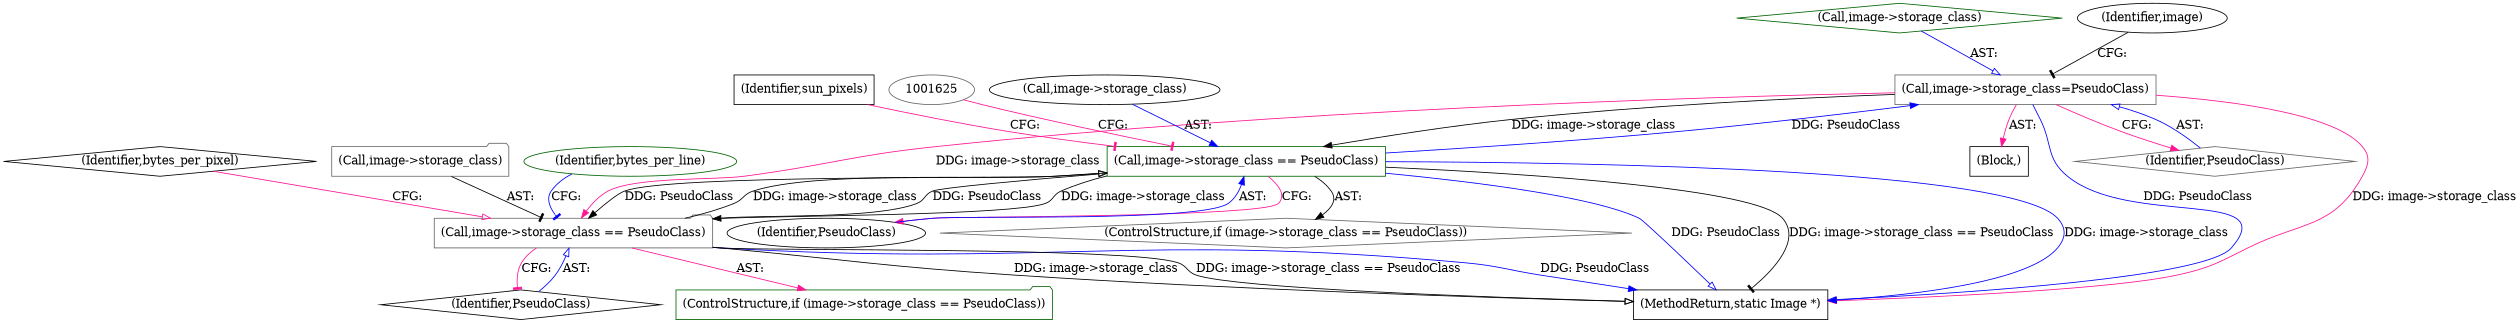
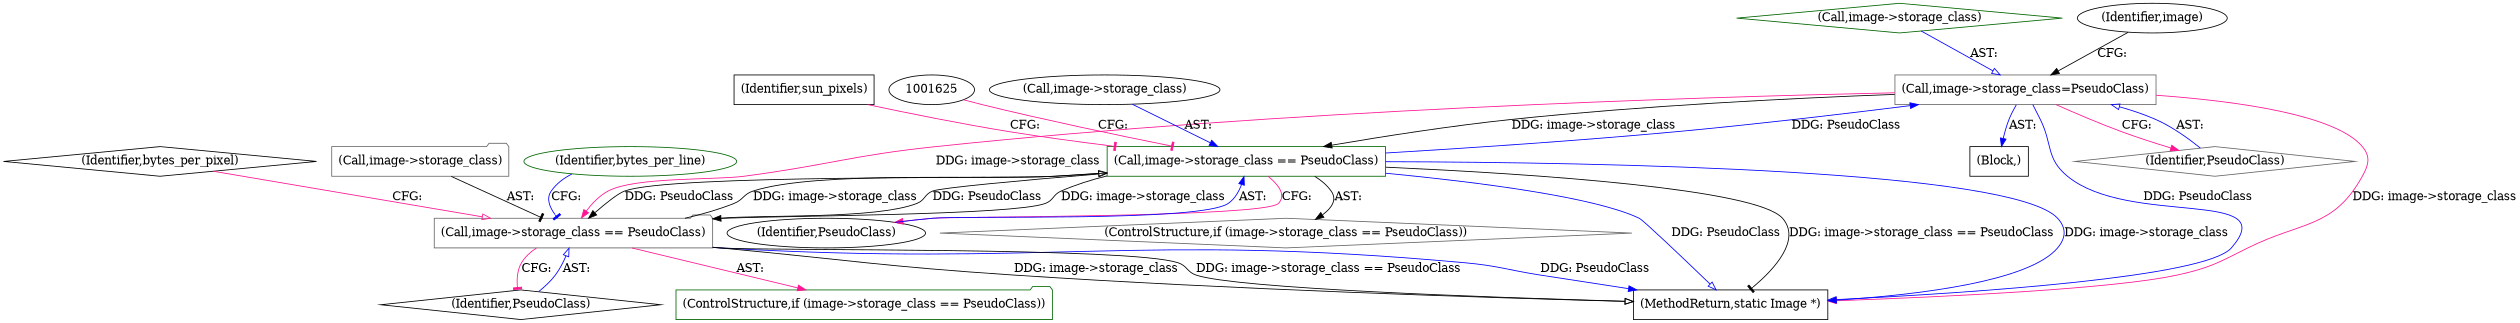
(2091, 53) -> (2093, 52)
(932, 90) -> (932, 90)
(2008, 121) -> (2008, 121)
